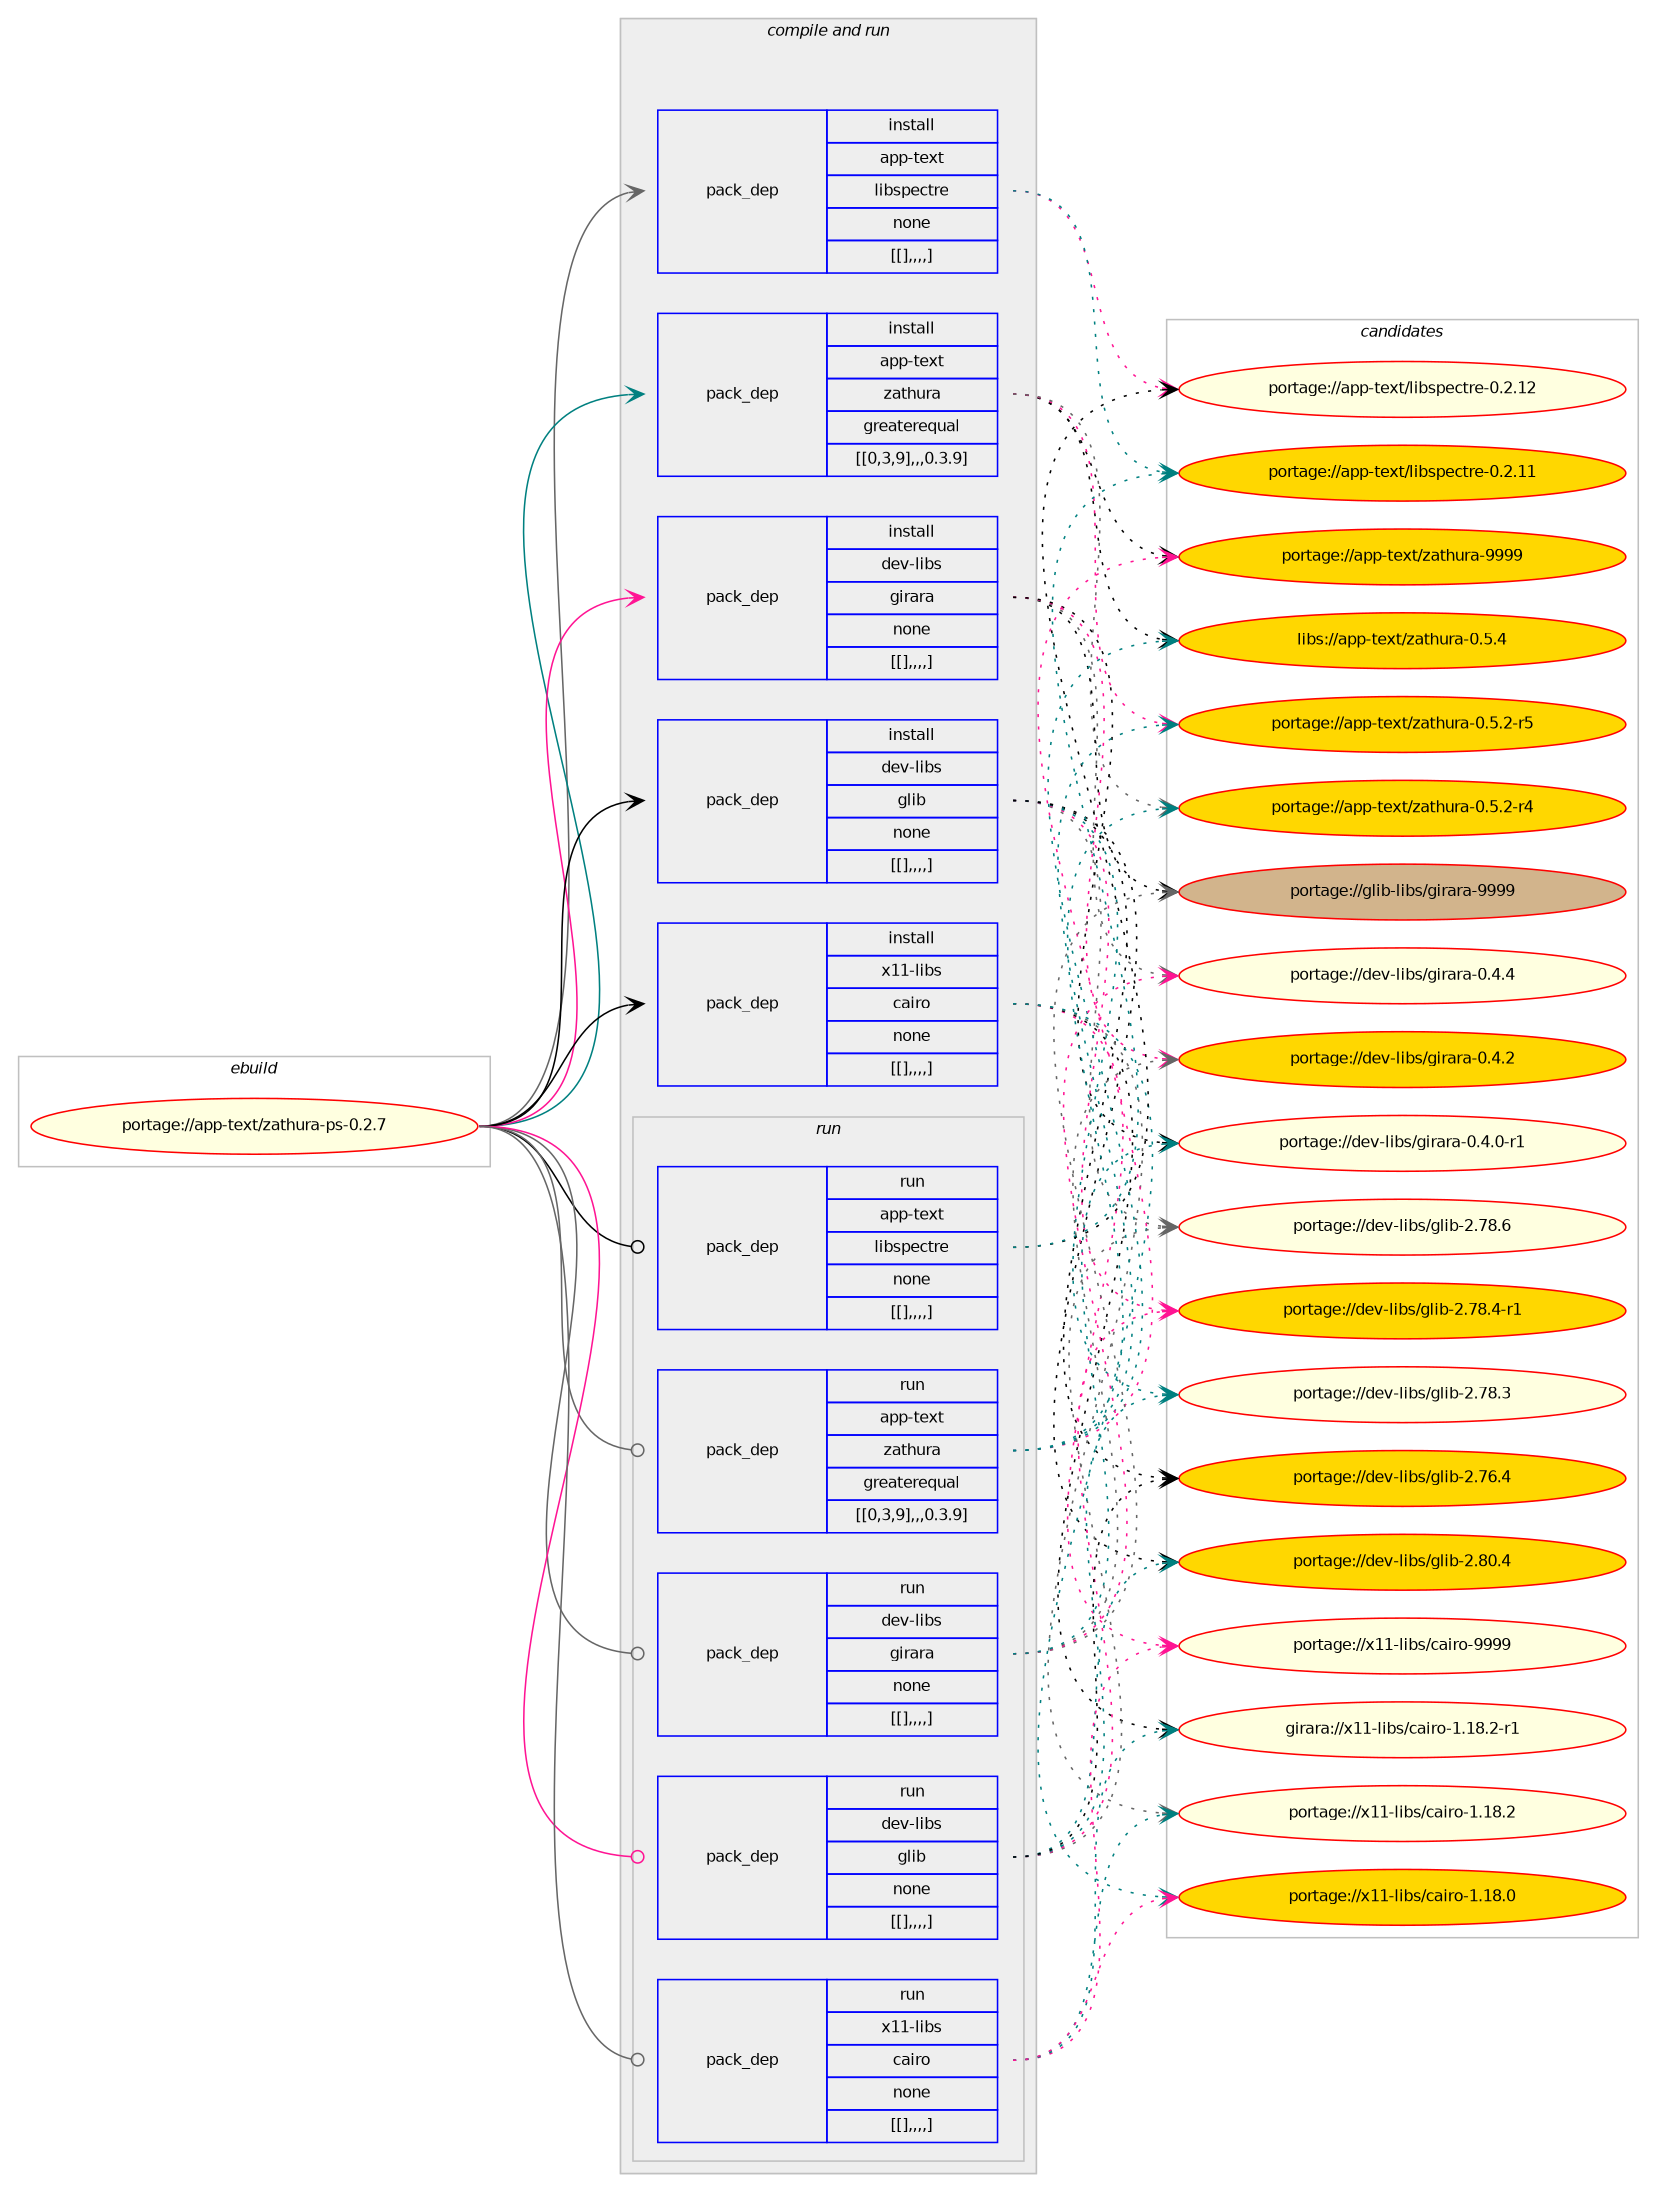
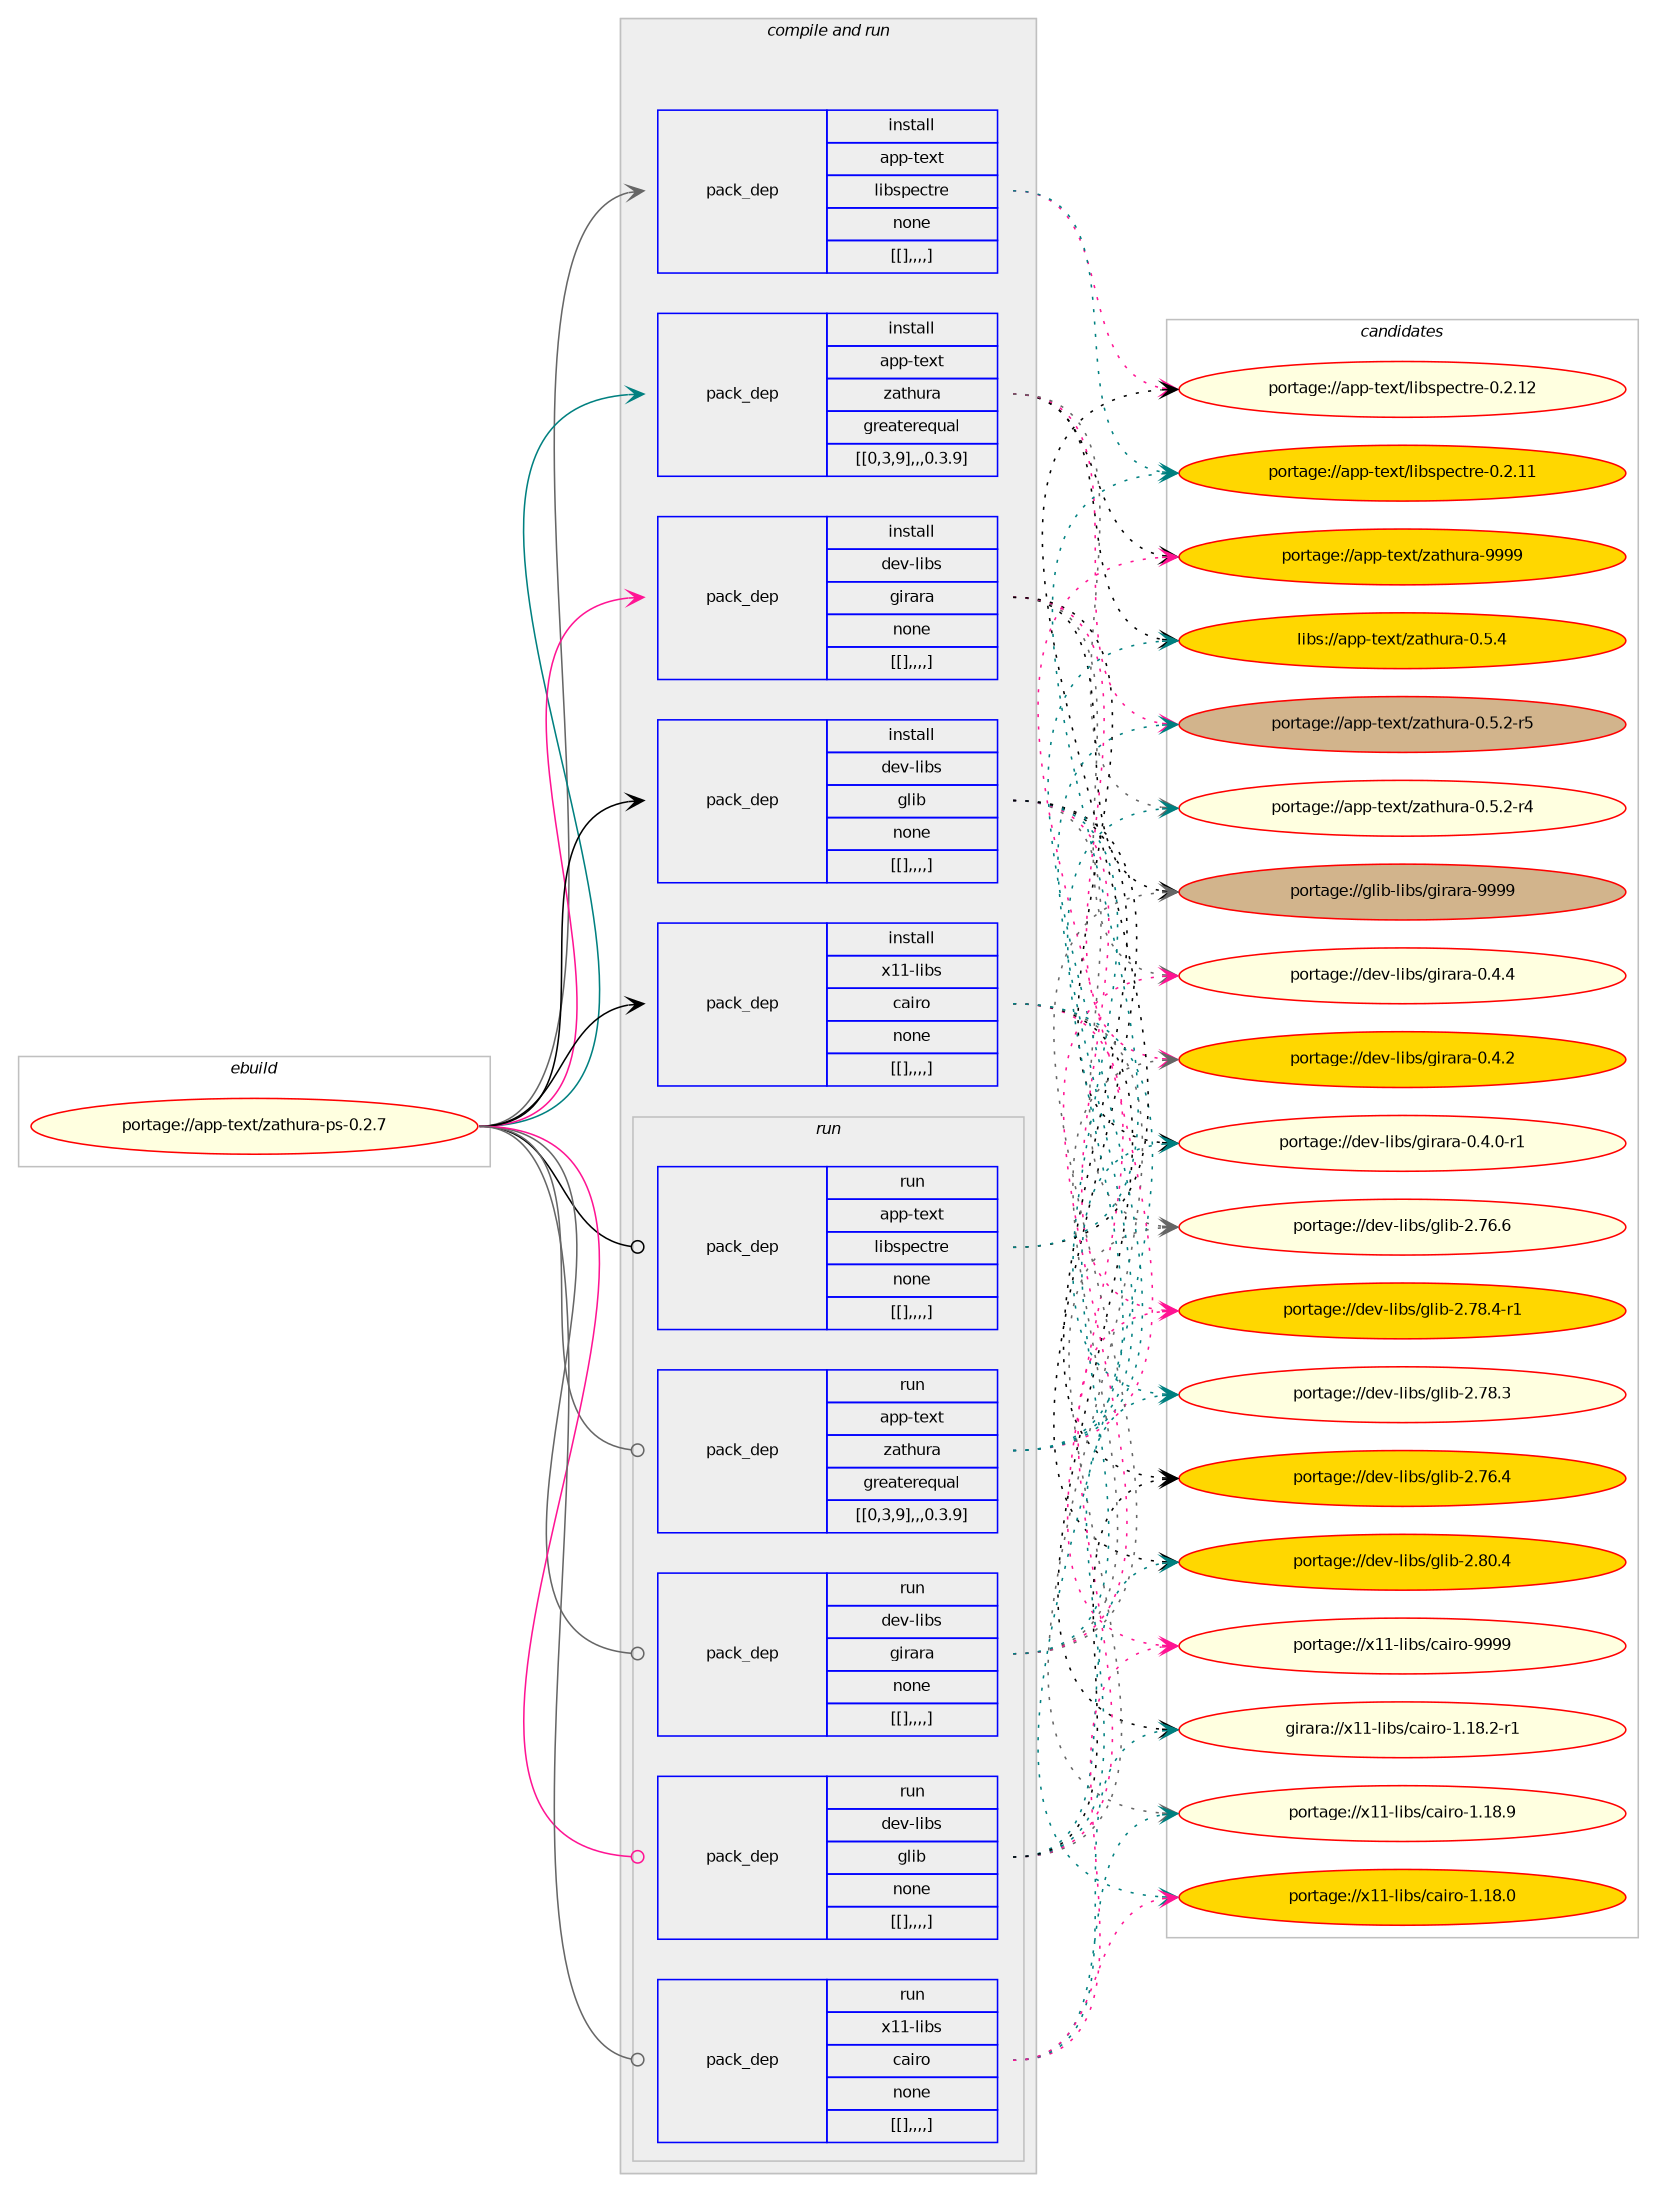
(1402, 724) -> (1402, 724)
(1402, 808) -> (1402, 808)
(1402, 1227) -> (1402, 1227)
(1402, 1814) -> (1402, 1814)
